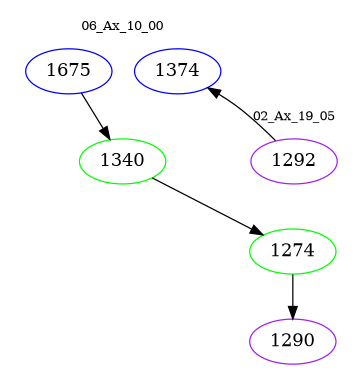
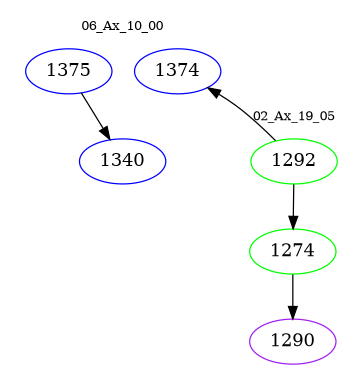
(69, 71) -> (69, 71)
(123, 161) -> (123, 161)
(294, 161) -> (294, 161)
(202, 204) -> (294, 200)
